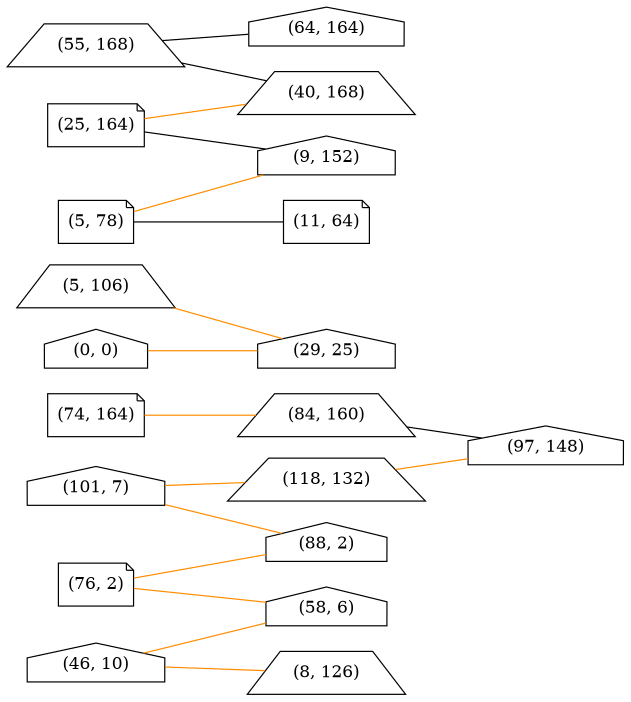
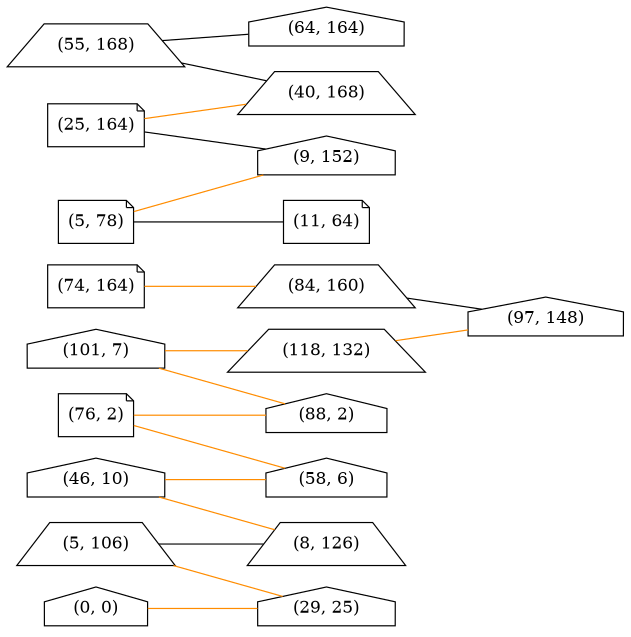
none -> (211, 544)
